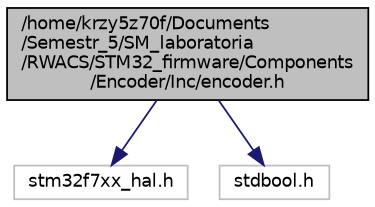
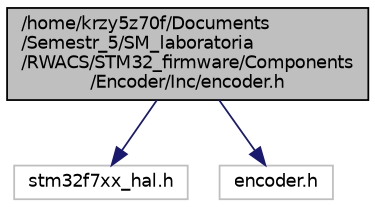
(274, 182) -> (276, 182)
